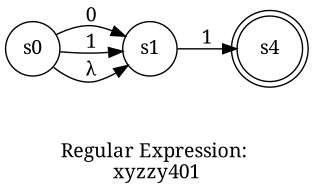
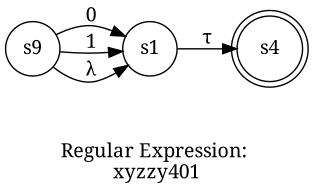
(207, 38) -> (207, 38)
(33, 49) -> (33, 49)
